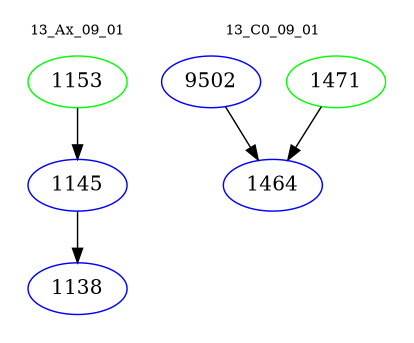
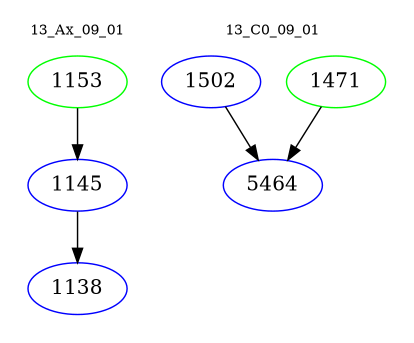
(211, 82) -> (211, 82)
(273, 185) -> (273, 185)
